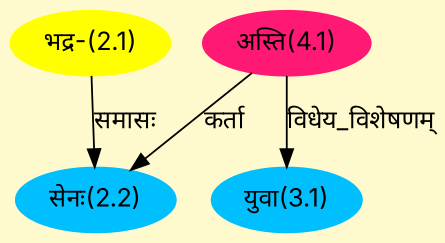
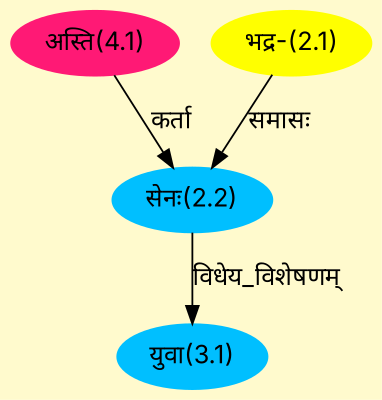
(287, 113) -> (192, 269)
